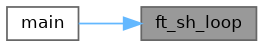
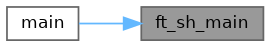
(199, 24) -> (202, 24)
